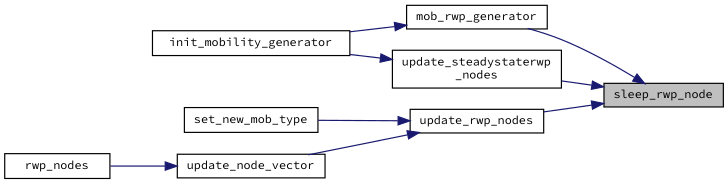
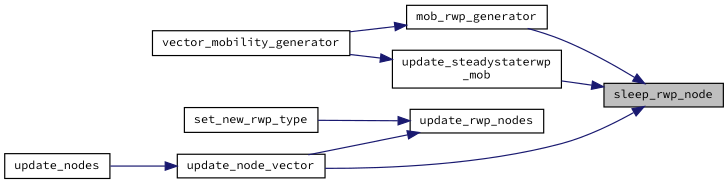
(251, 43) -> (251, 43)
(477, 69) -> (477, 69)
(568, 109) -> (483, 159)
(251, 120) -> (251, 120)
(57, 166) -> (57, 166)
